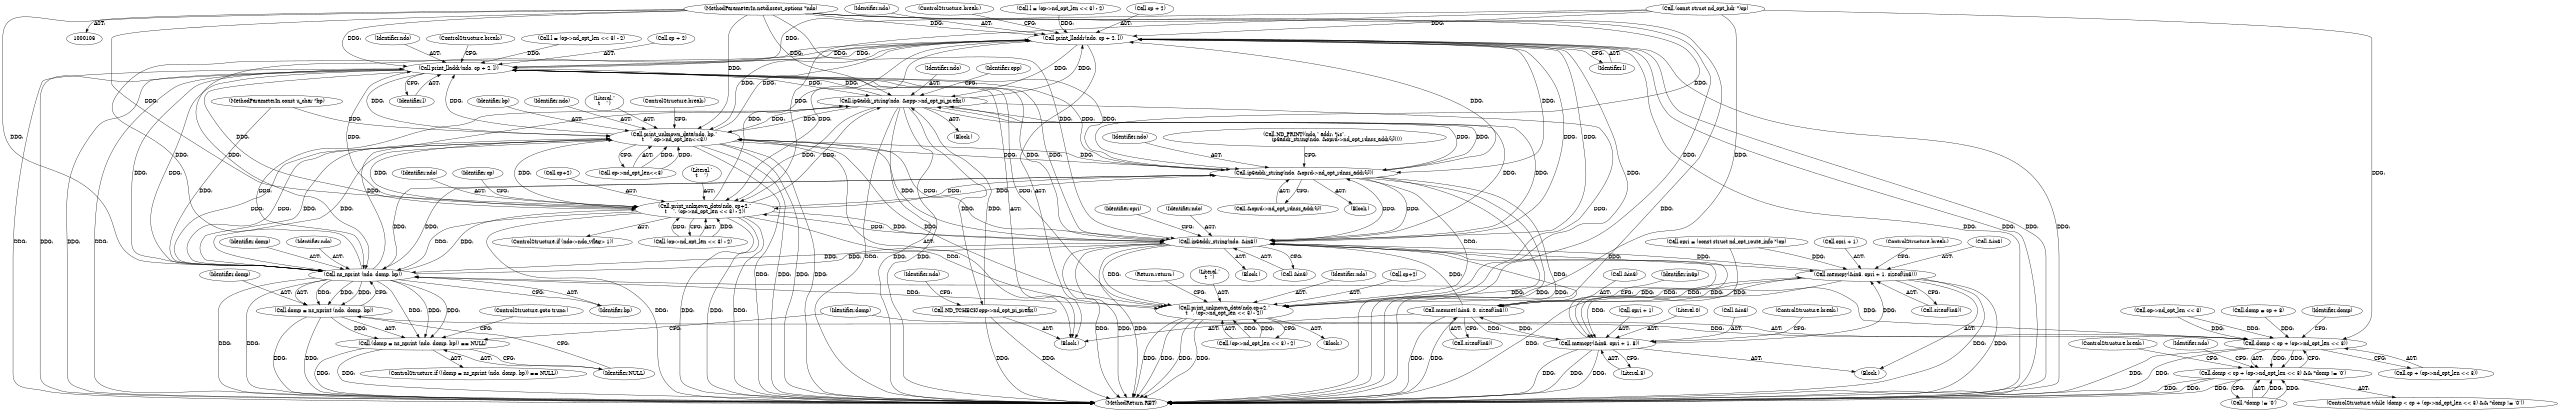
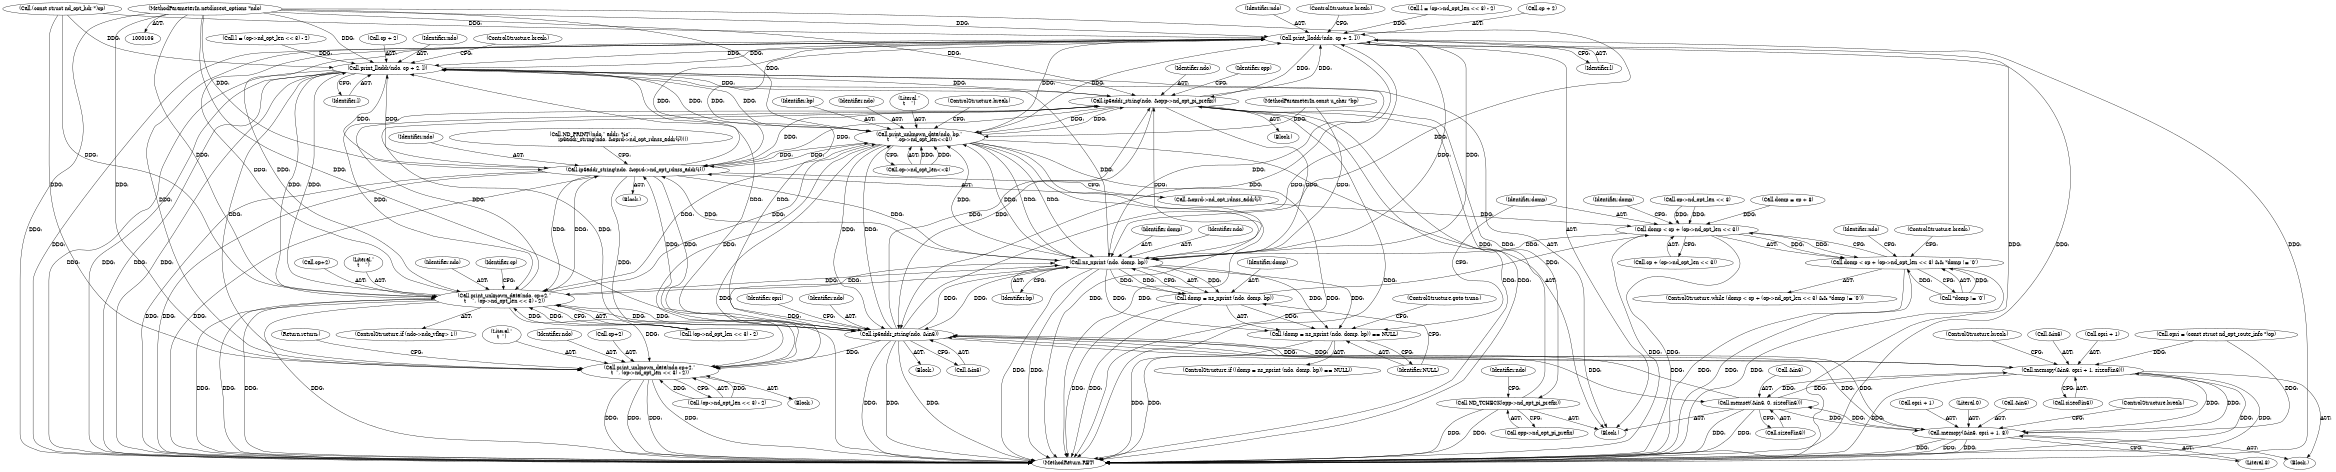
(2225, 24) -> (1448, 215)
(1680, 275) -> none
none -> (1539, 433)
